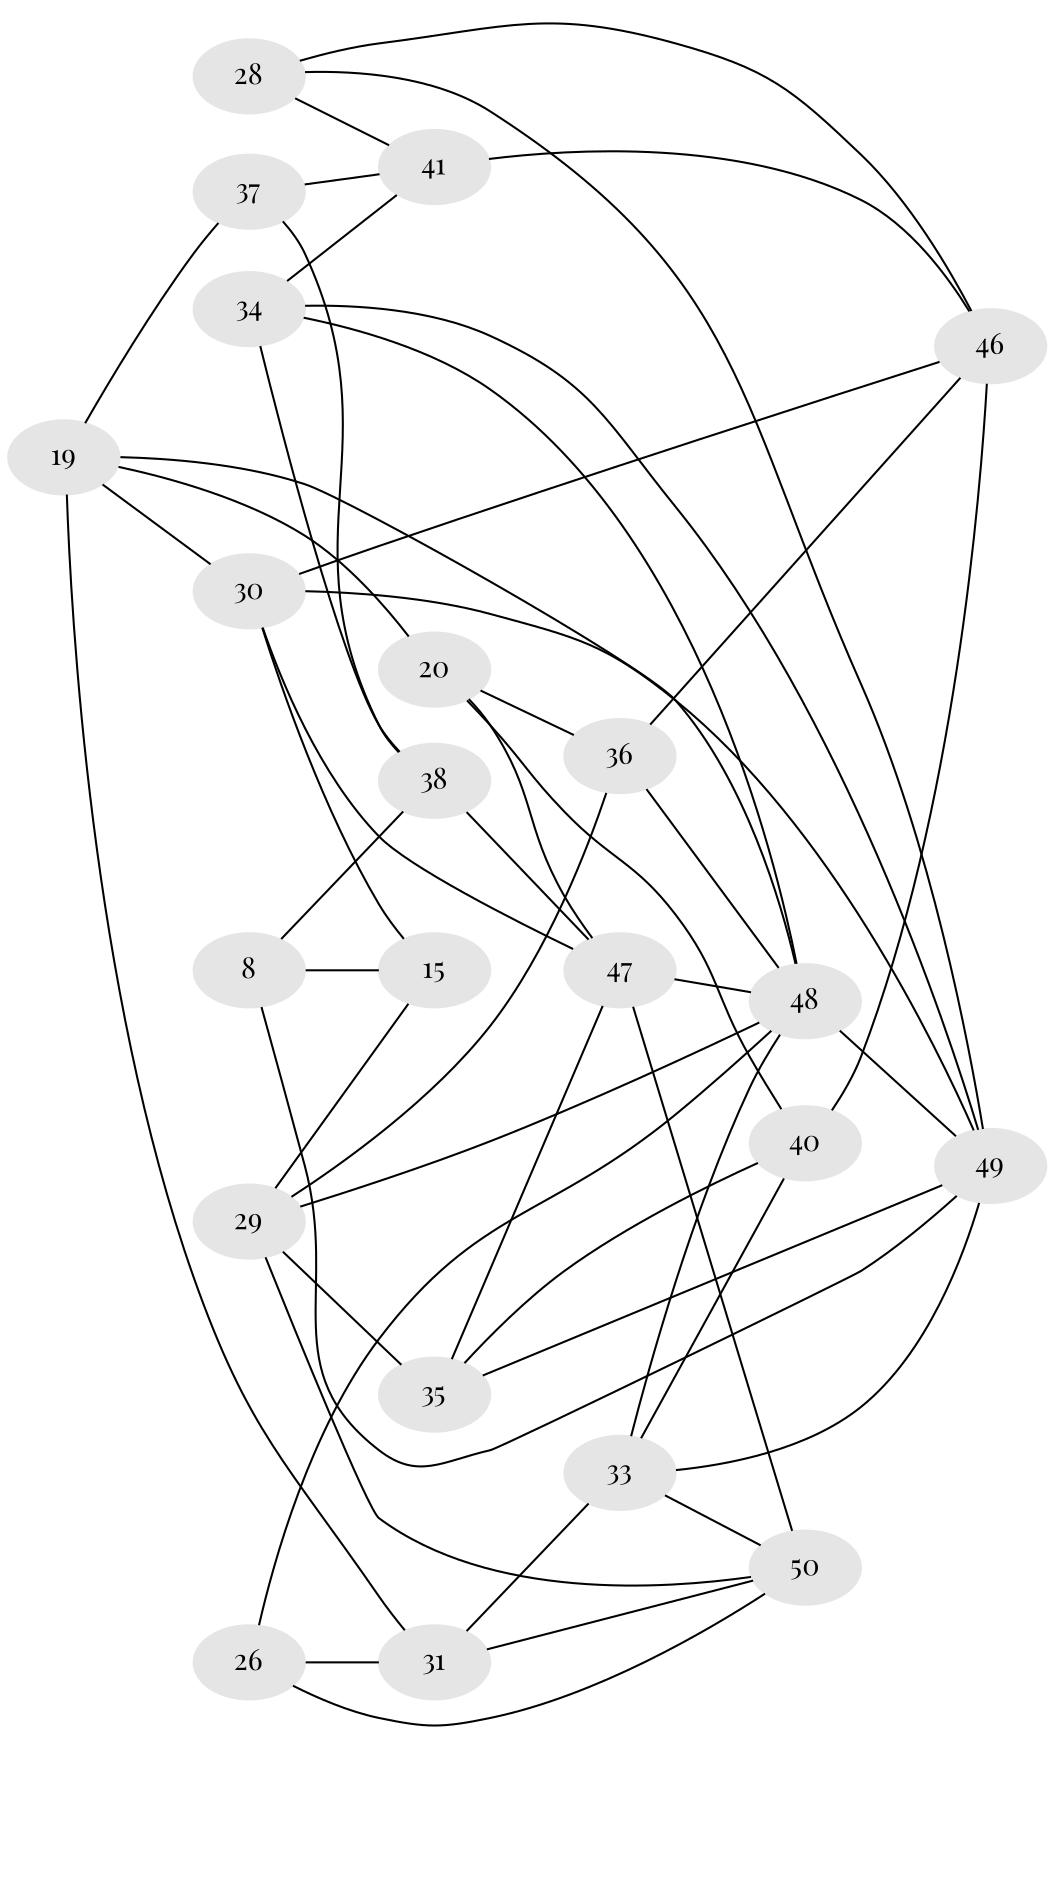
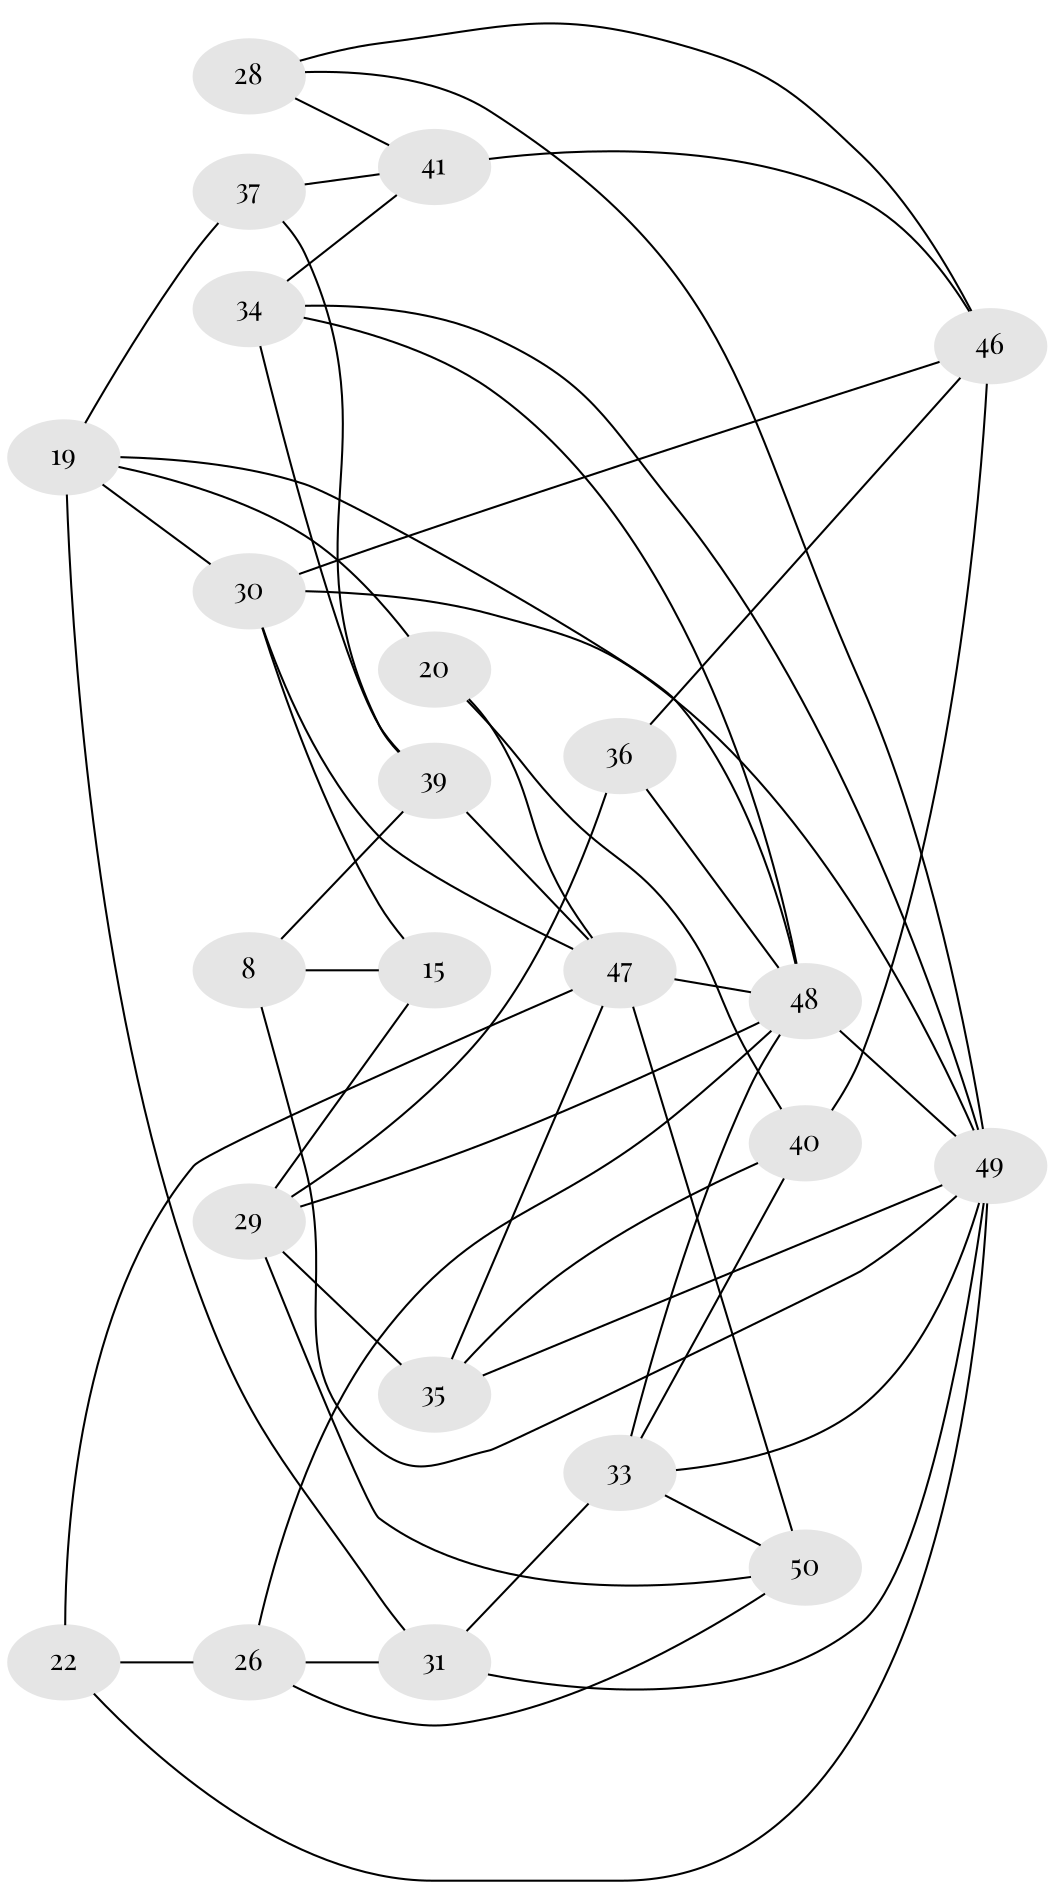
(527, 713) -> none
(435, 781) -> (435, 781)
(620, 1615) -> (878, 1602)
none -> (64, 1662)
